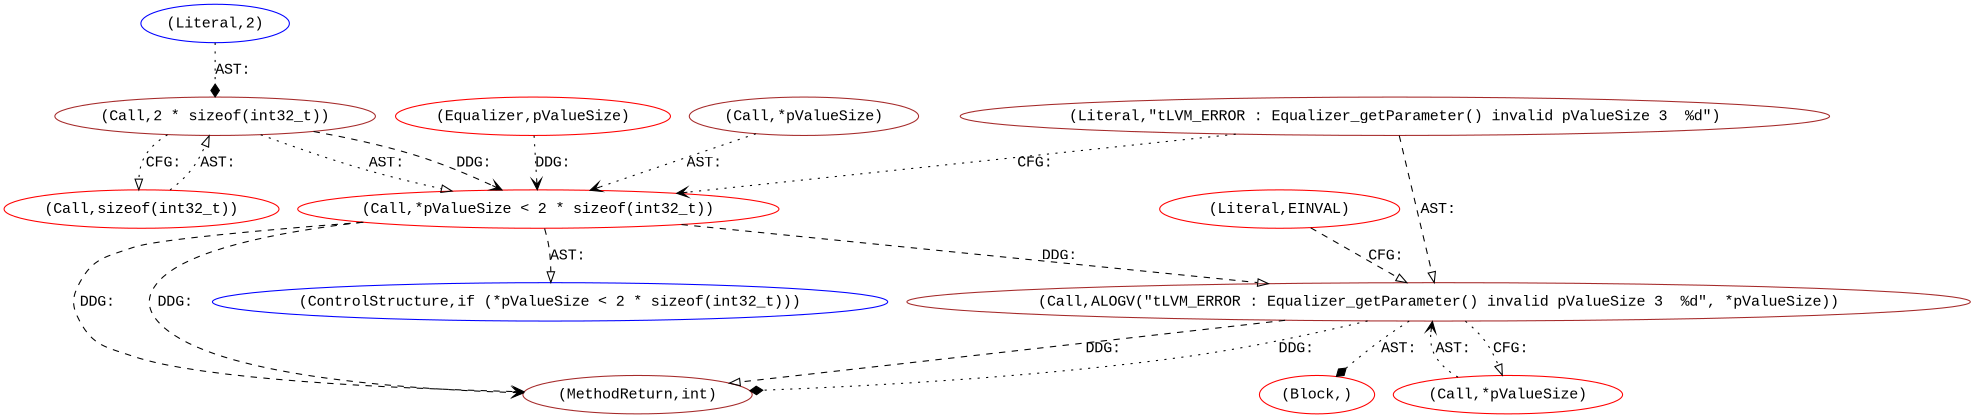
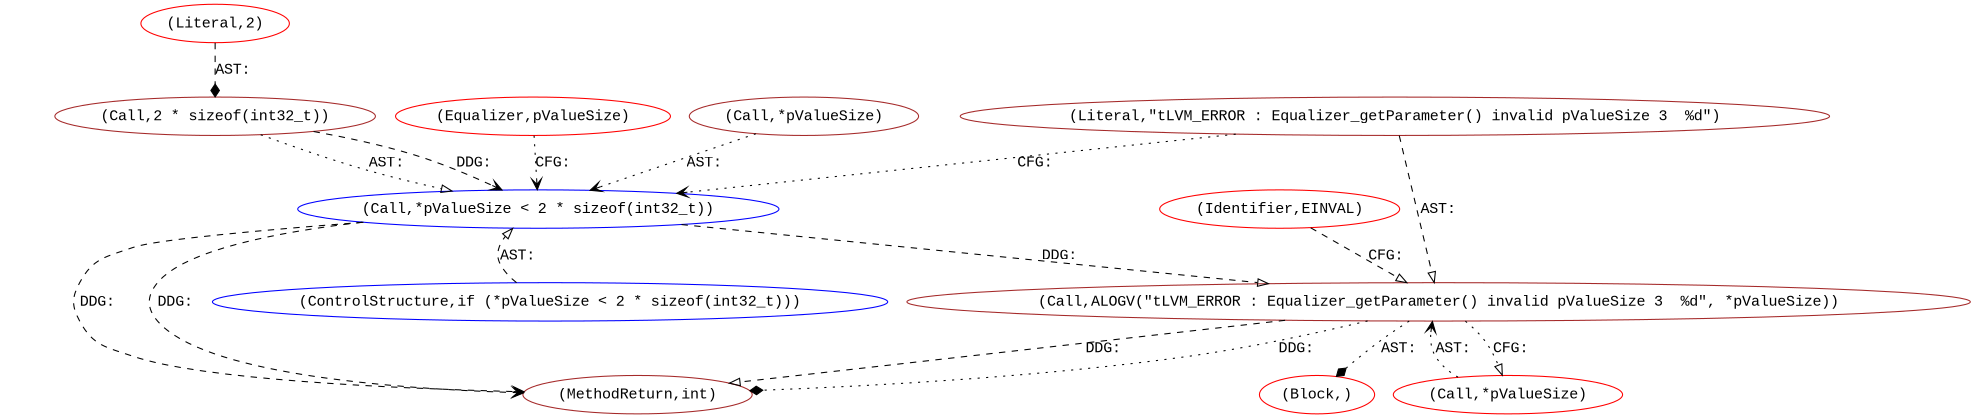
(215, 23) -> (215, 23)
(215, 63) -> (215, 63)
(558, 163) -> (558, 163)
(142, 209) -> none
(538, 209) -> (538, 209)
(1280, 209) -> (1280, 209)
(549, 250) -> (499, 262)
